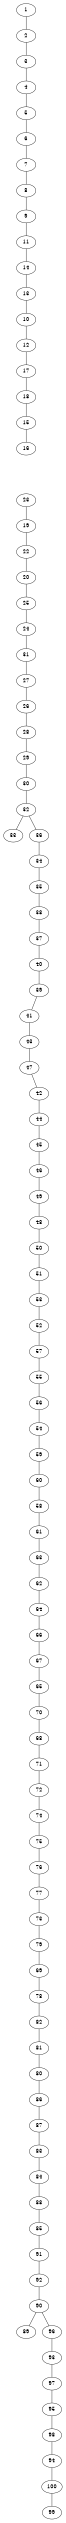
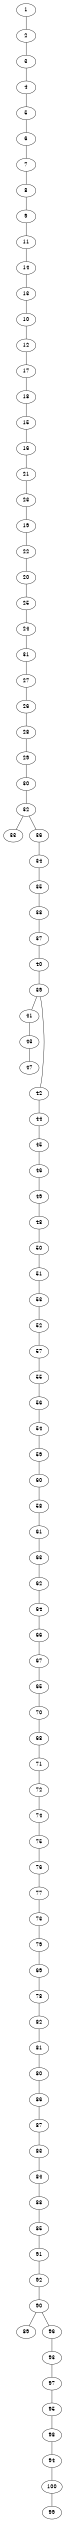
none -> (26, 474)
(34, 1081) -> (44, 1042)
